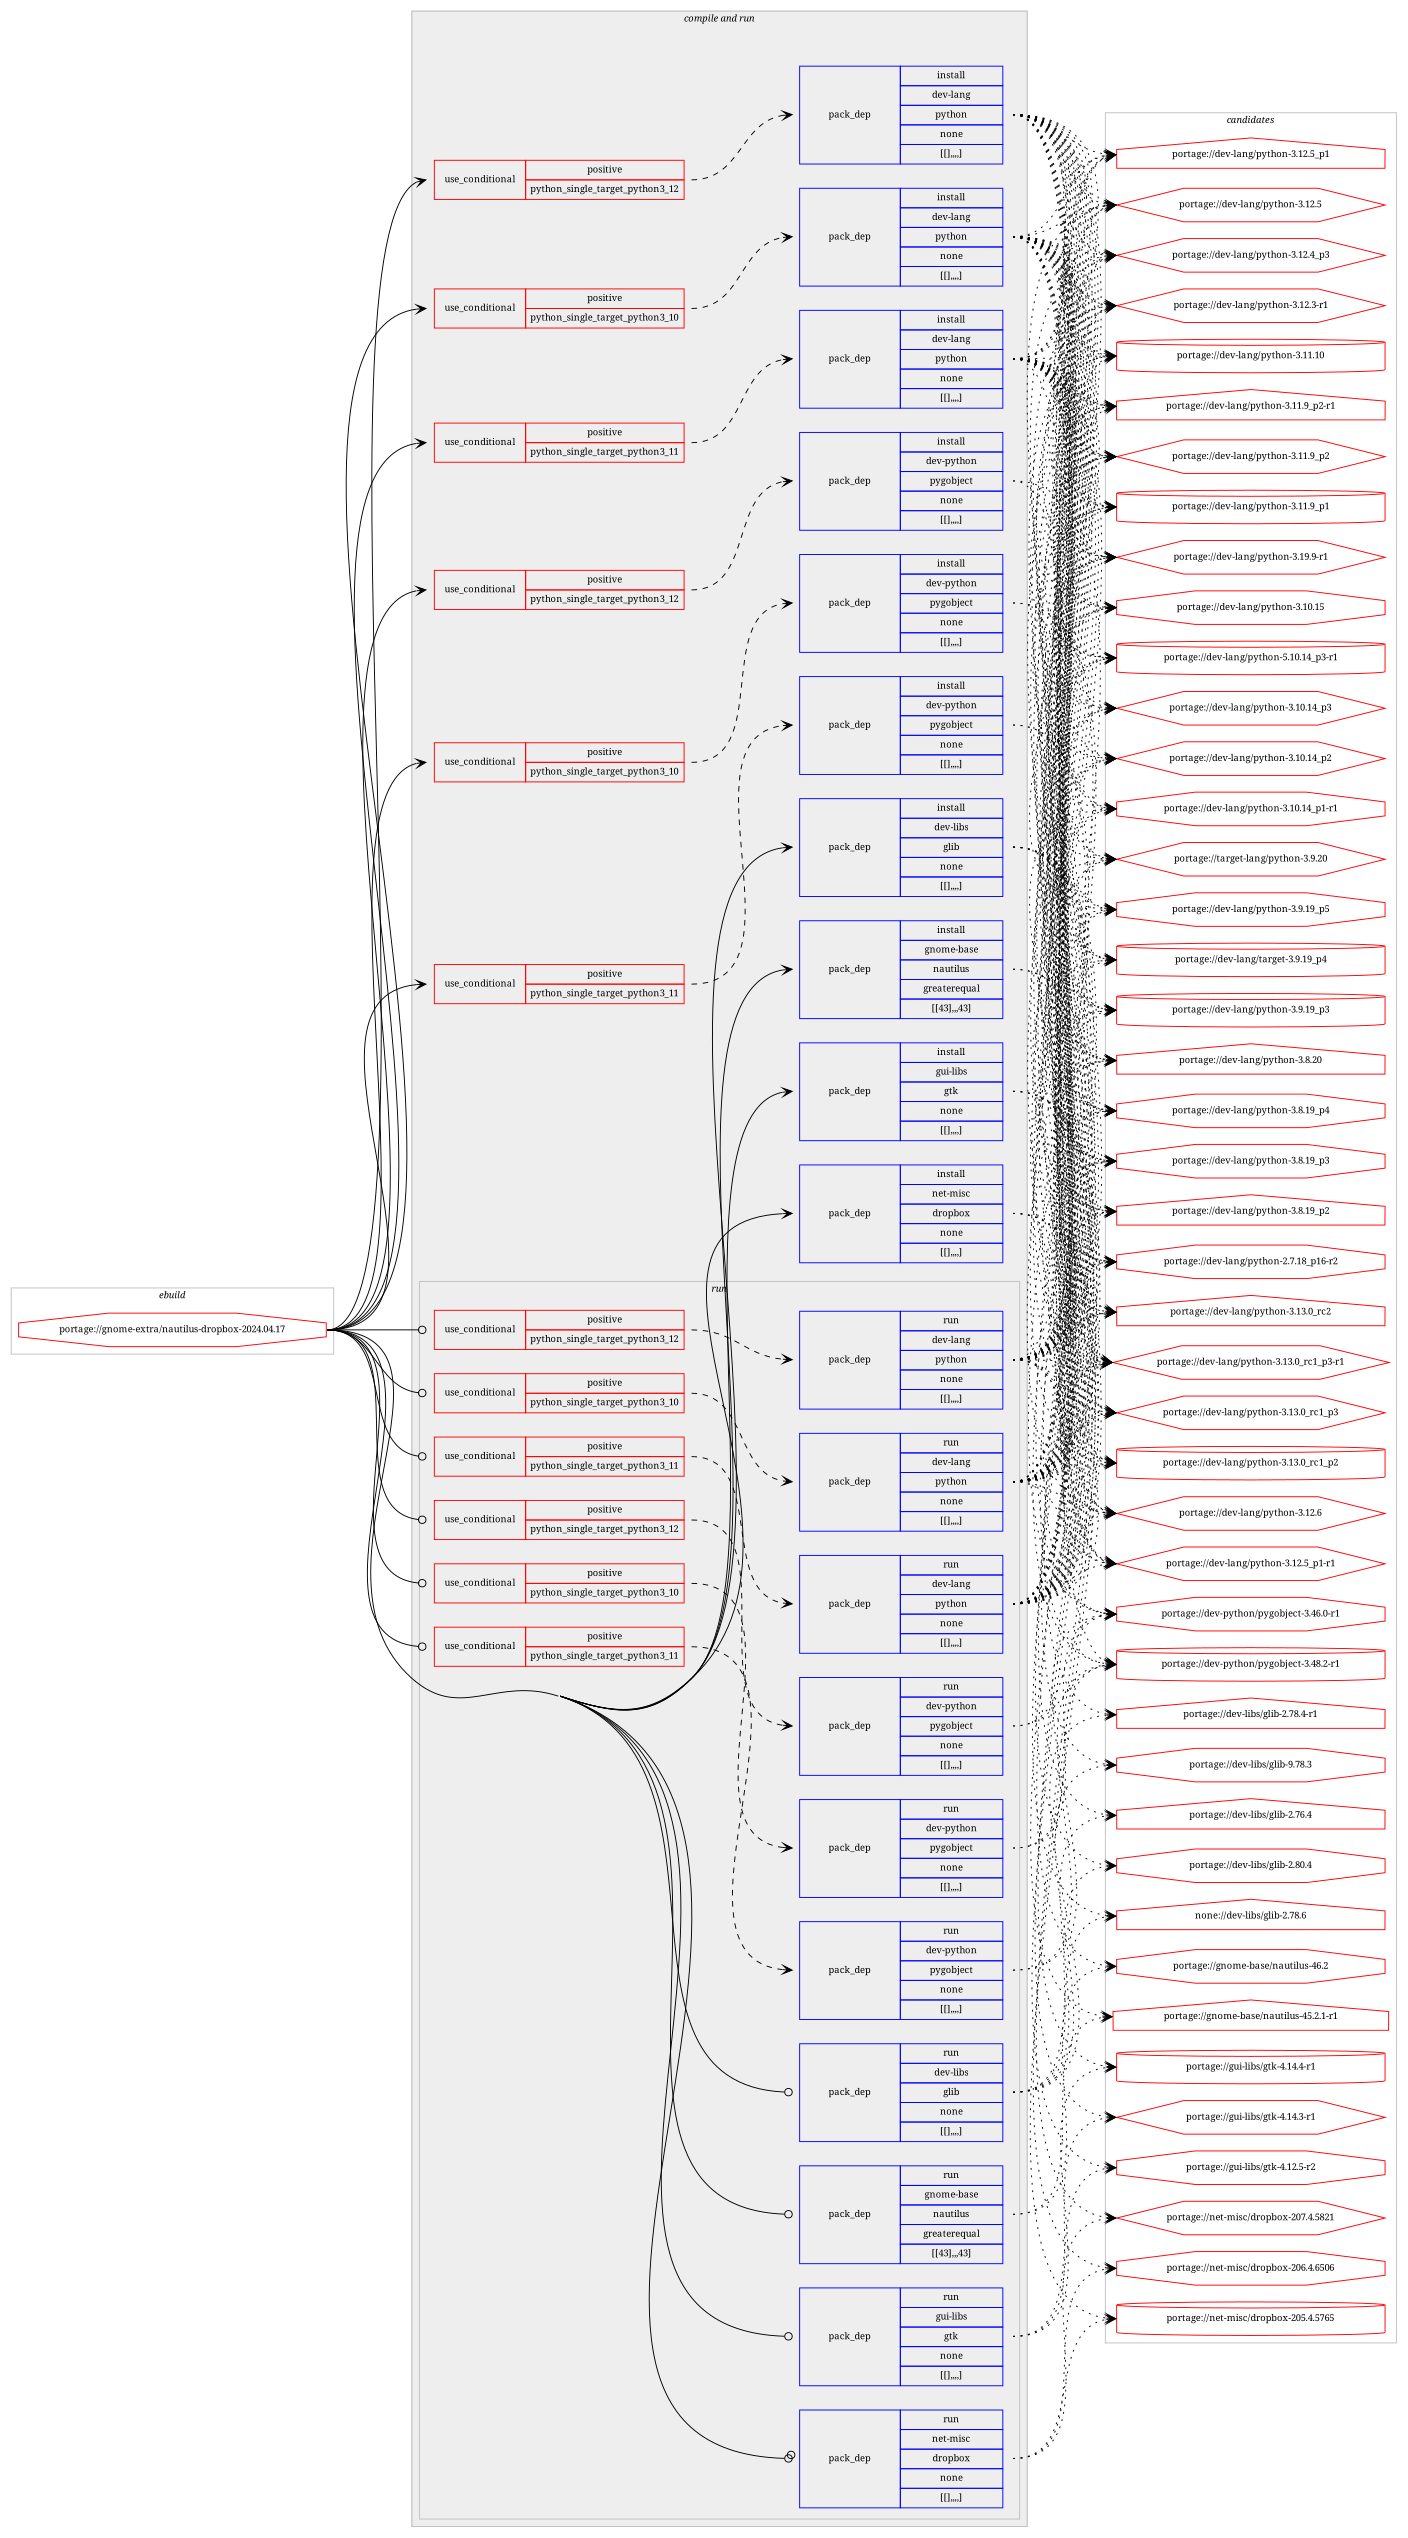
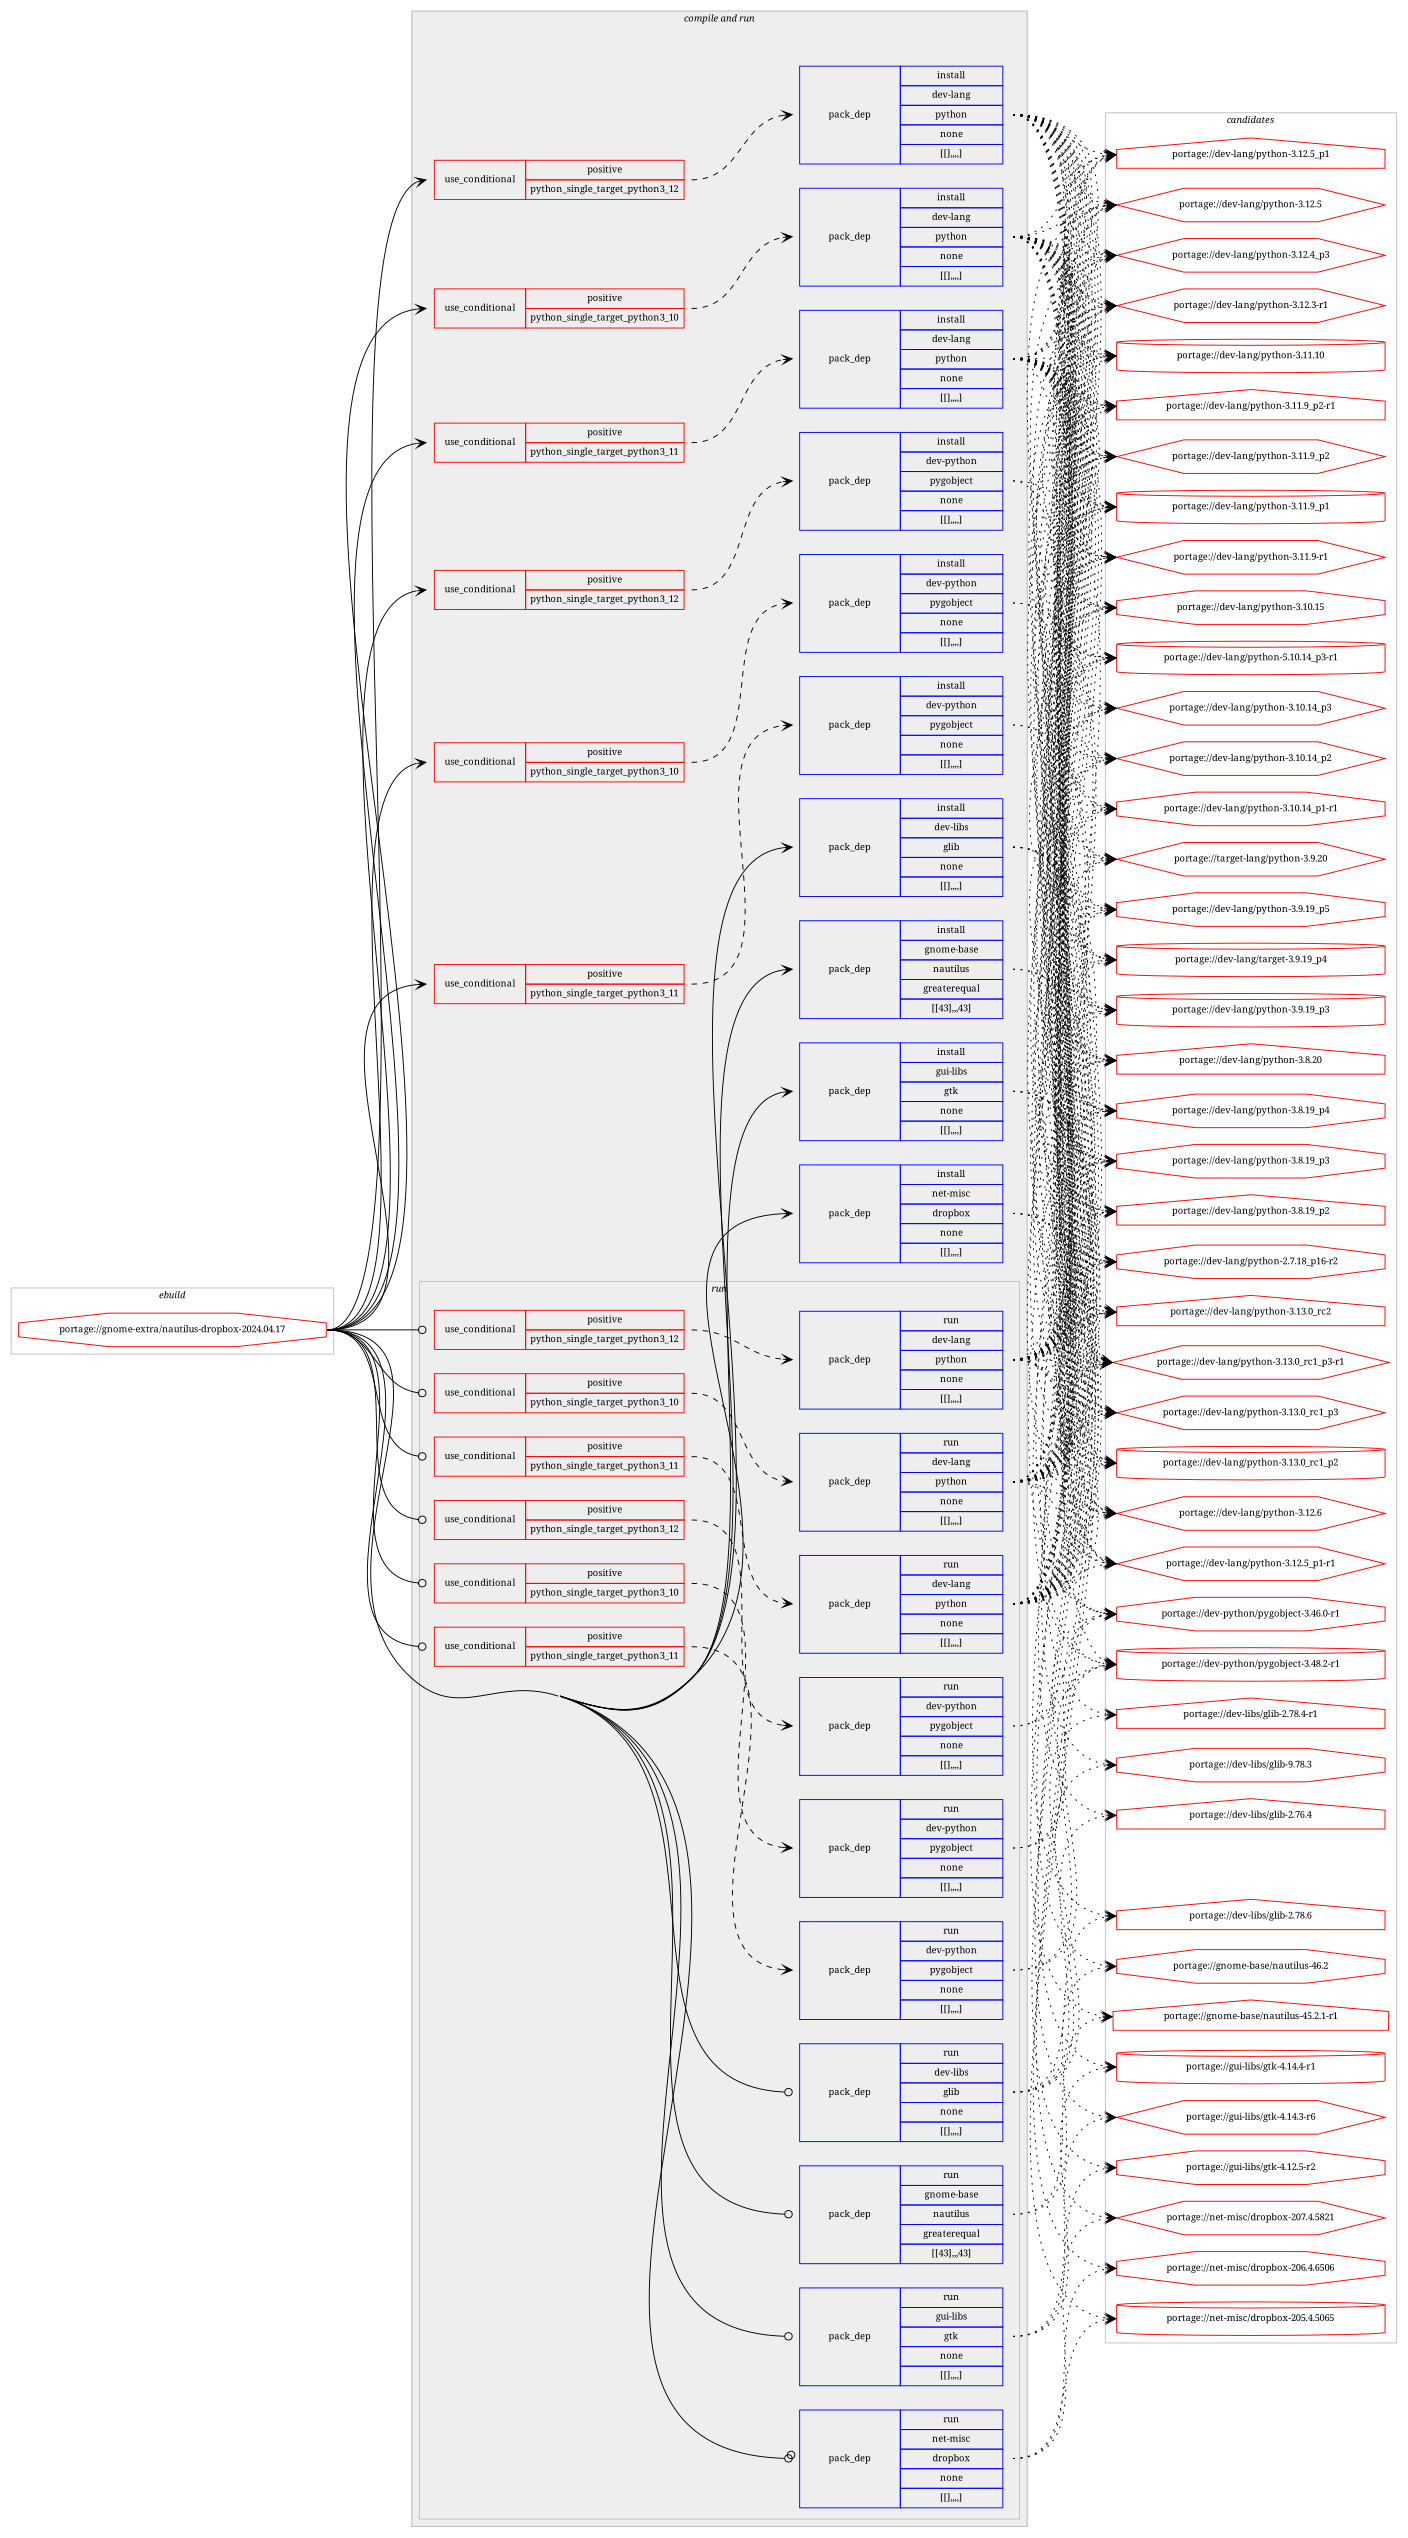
(1251, 557) -> (1251, 557)
(1251, 1866) -> none
(1251, 1916) -> (1251, 1916)
(1251, 2117) -> (1251, 2117)
(1251, 2319) -> (1251, 2319)
